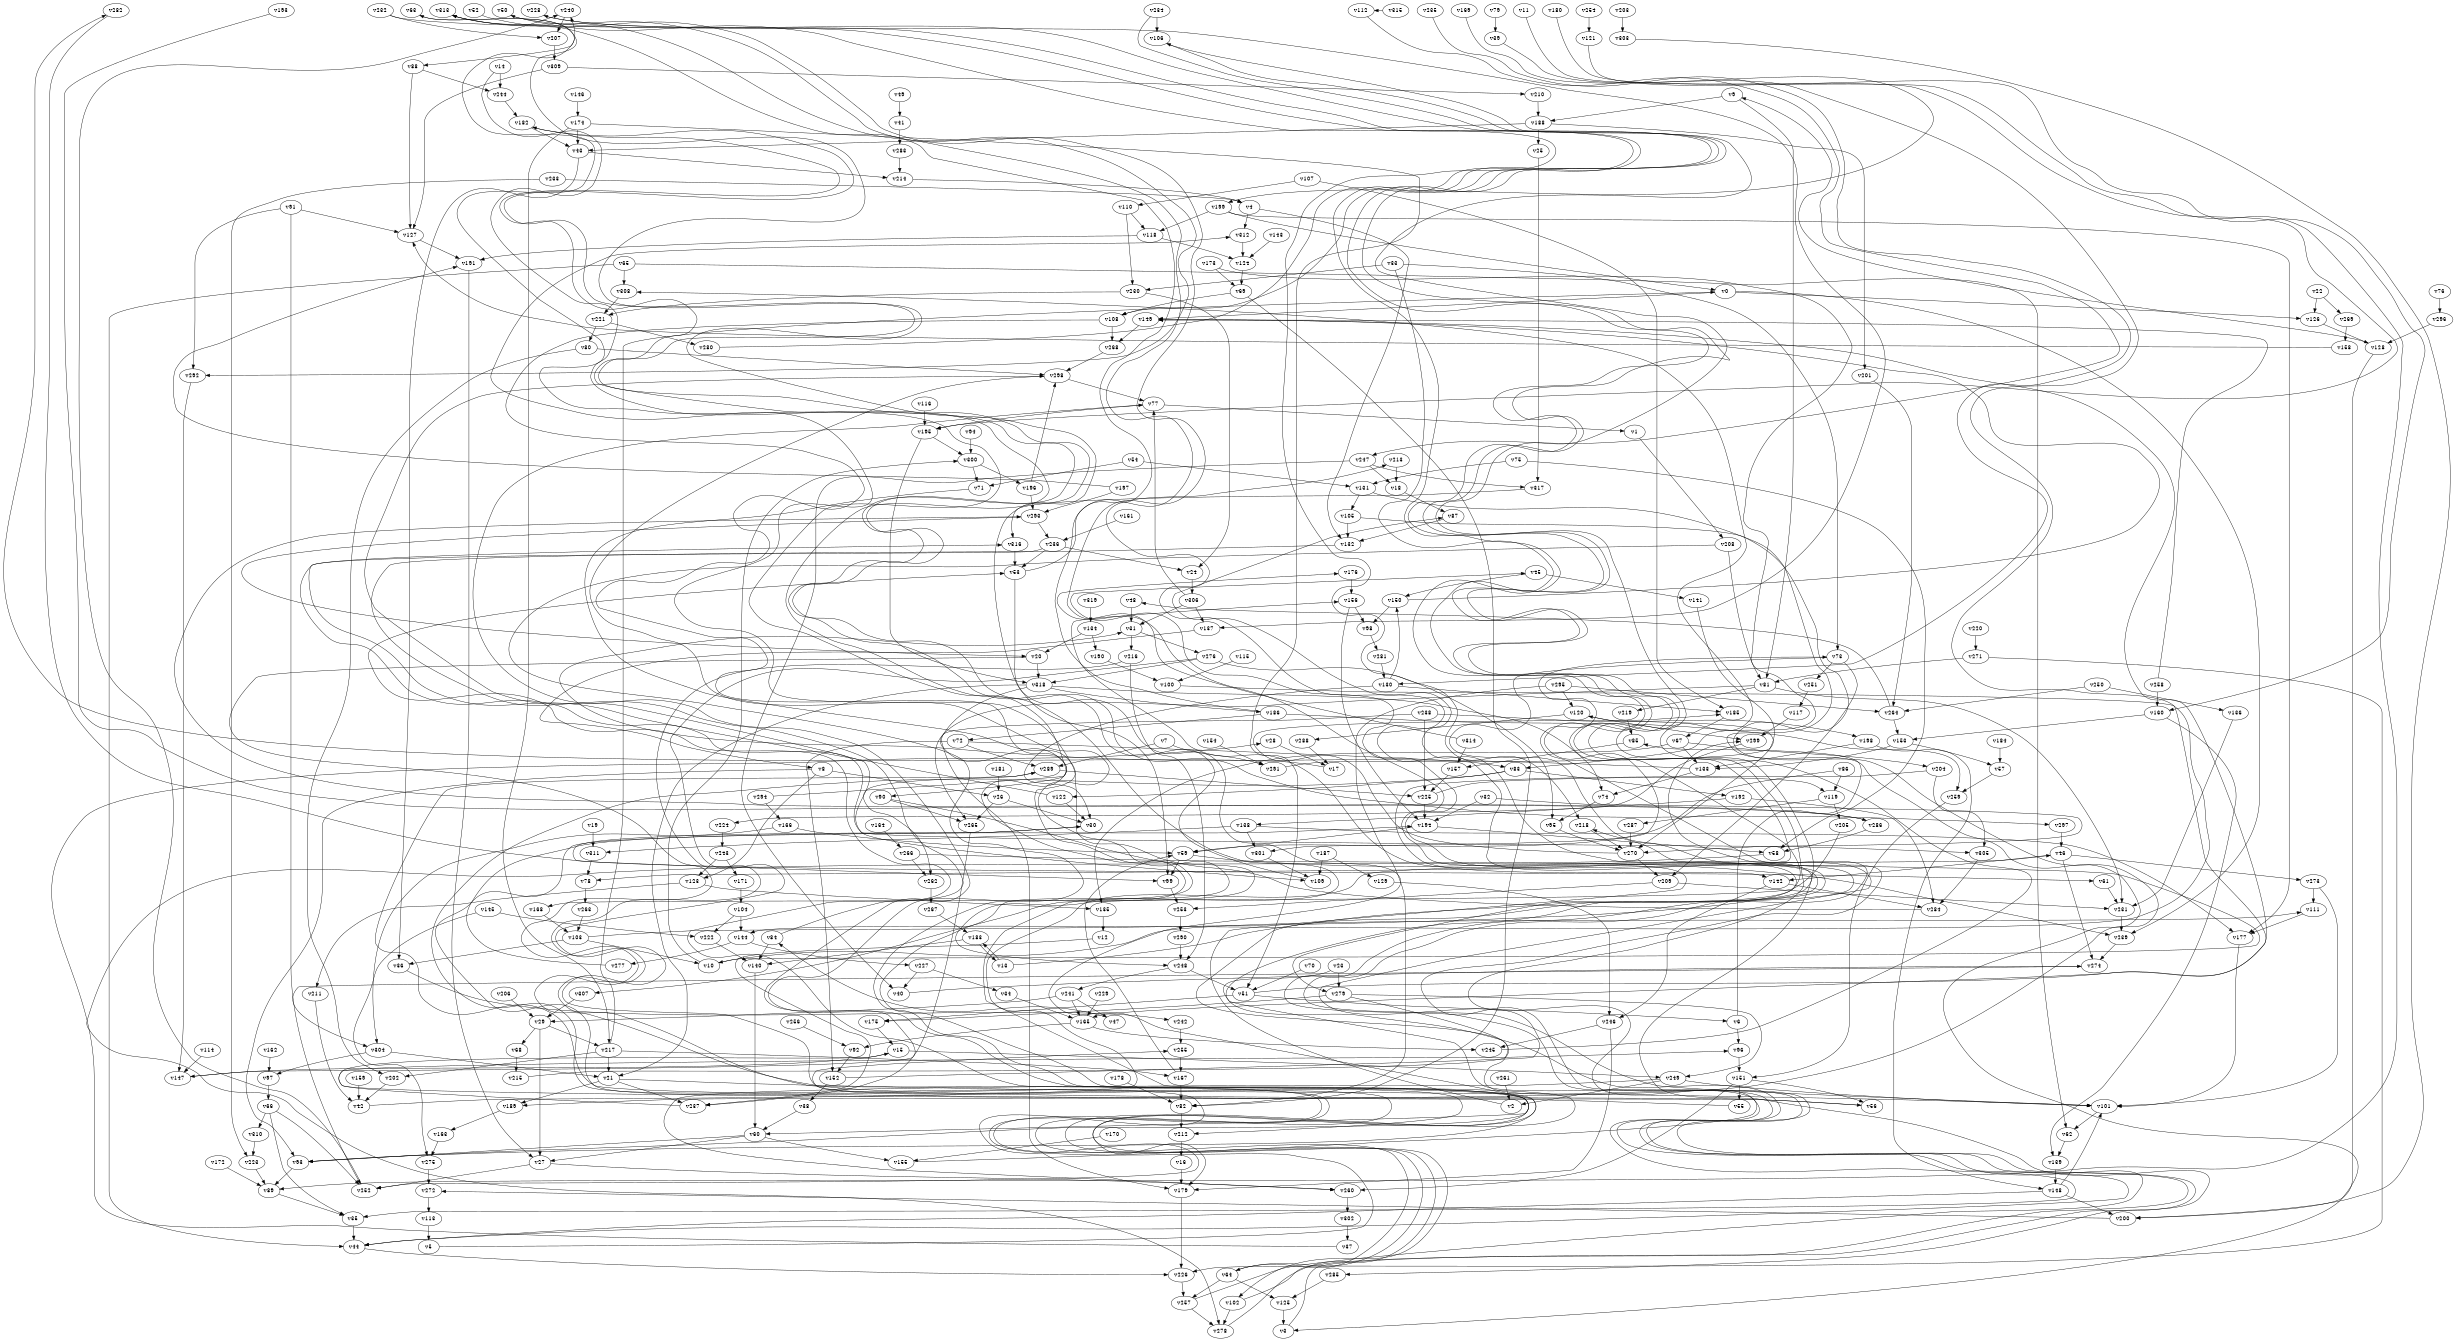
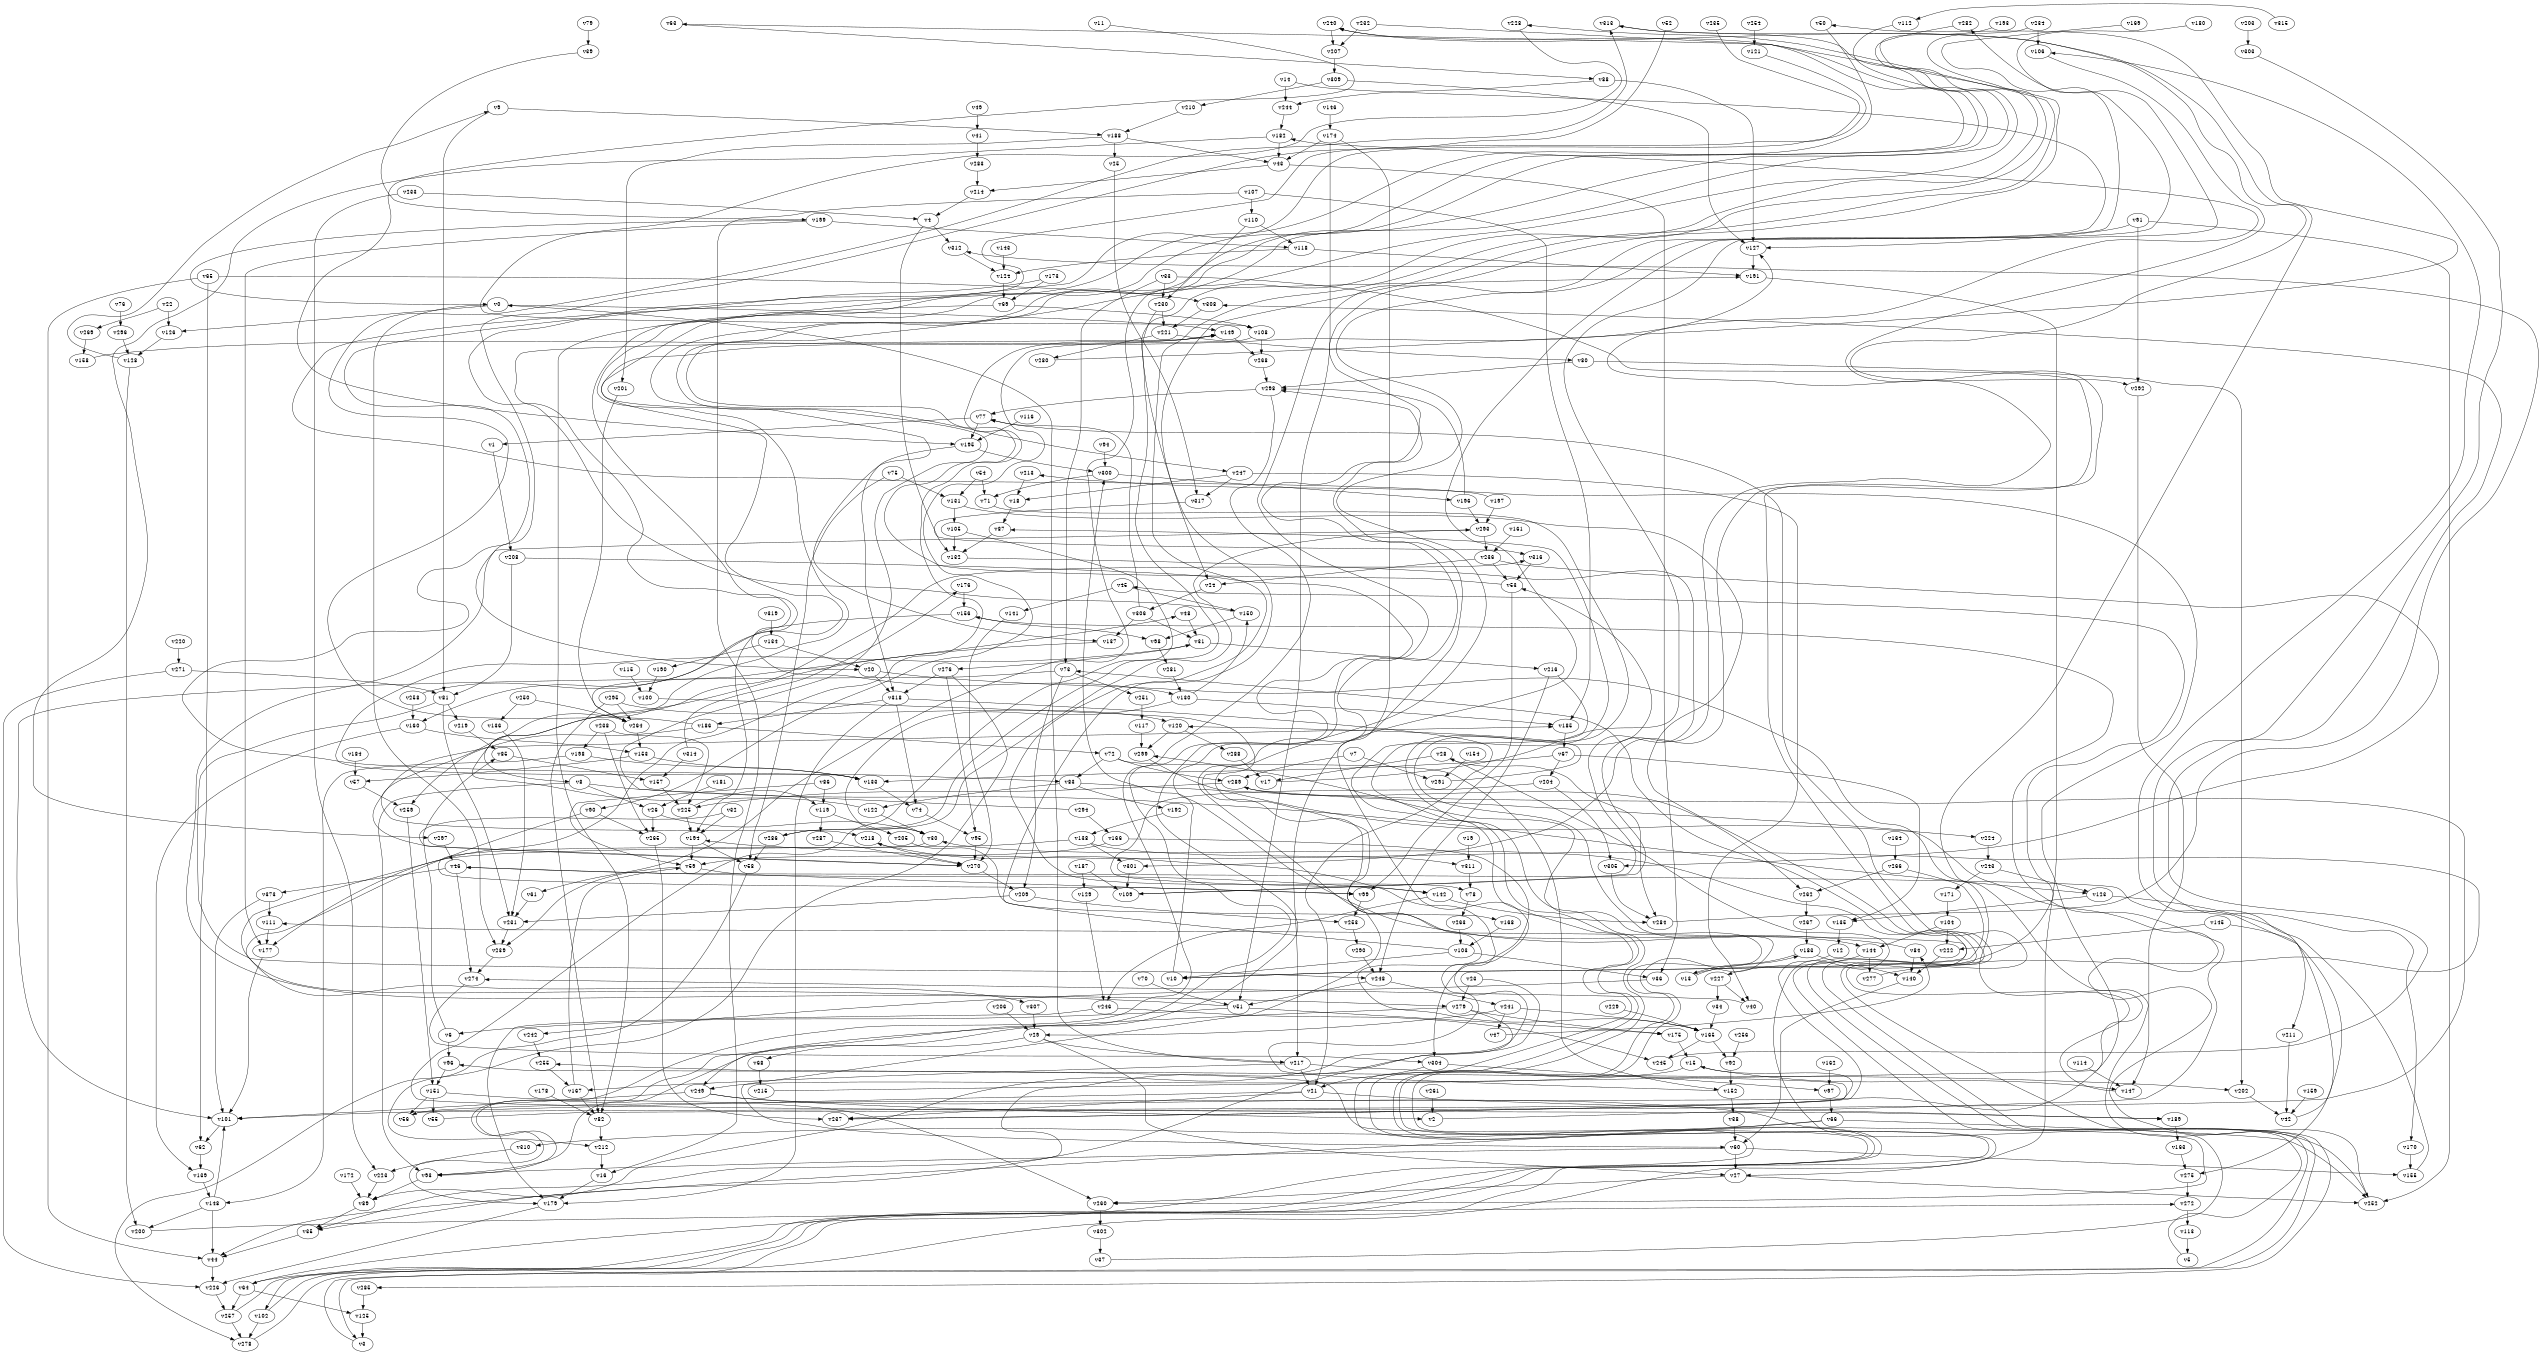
(2449, 452) -> (2326, 663)
none -> (717, 488)
(1868, 812) -> (1589, 796)
(2313, 882) -> (269, 895)
